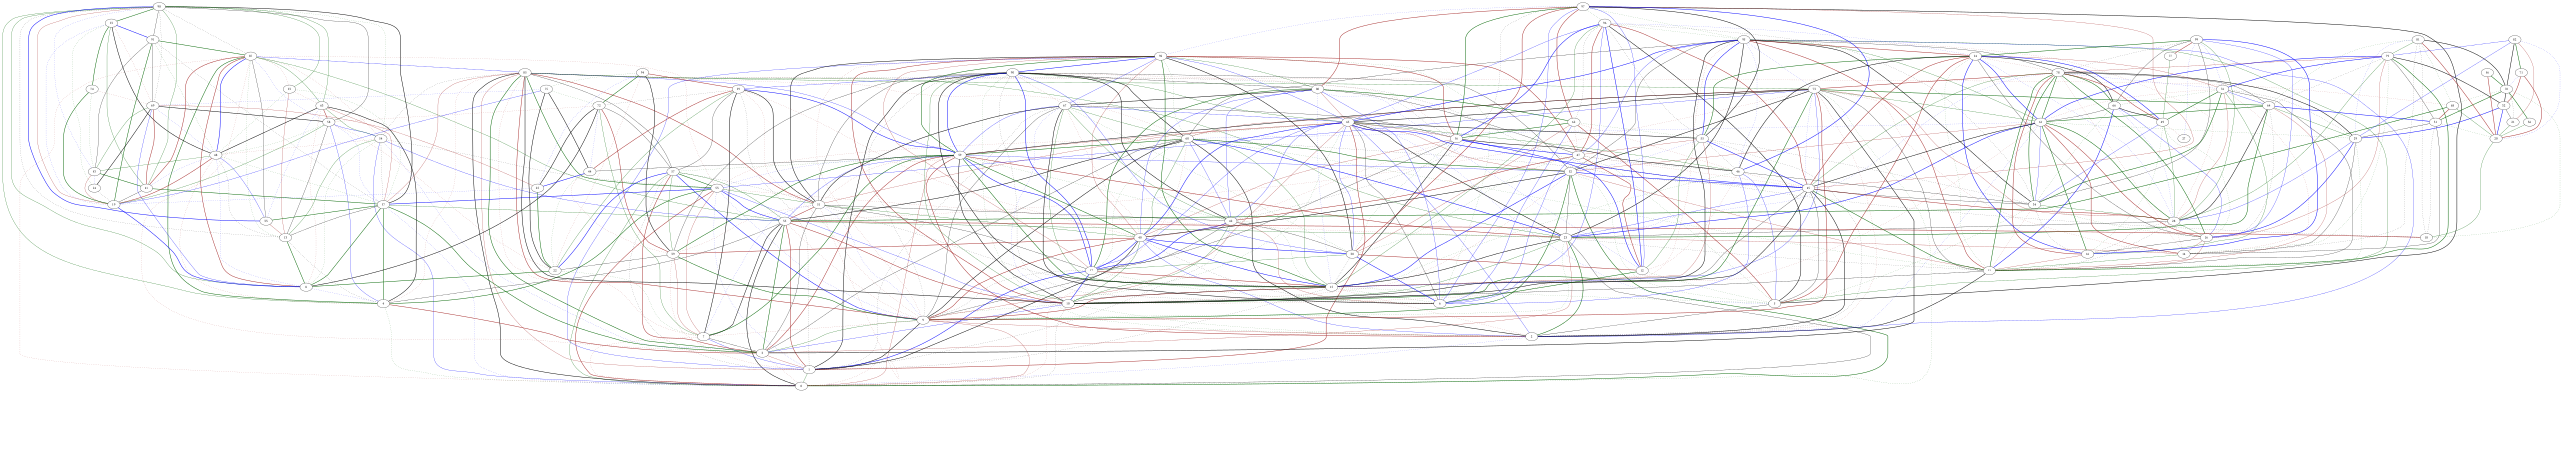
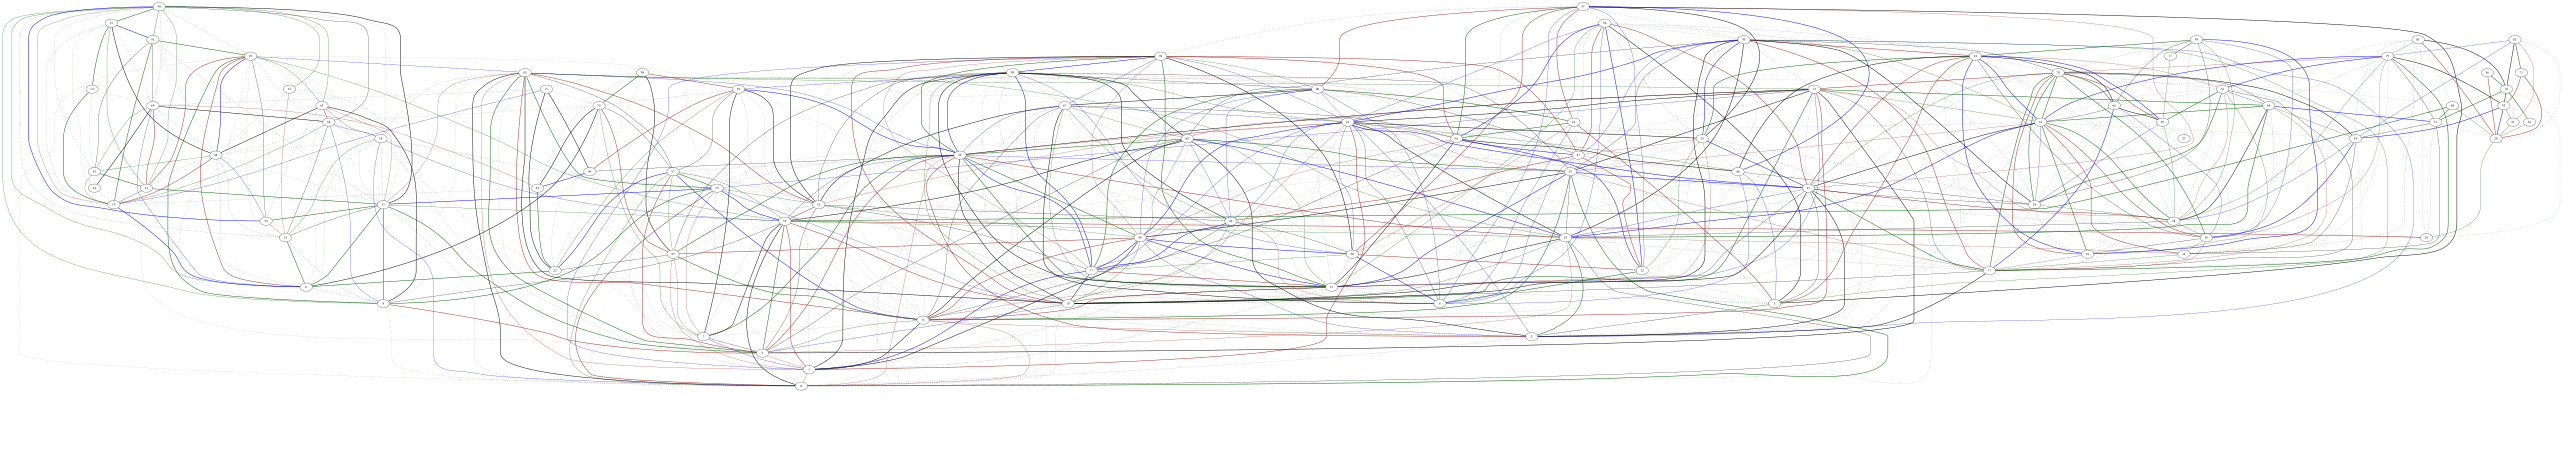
(700, 343) -> (700, 343)
